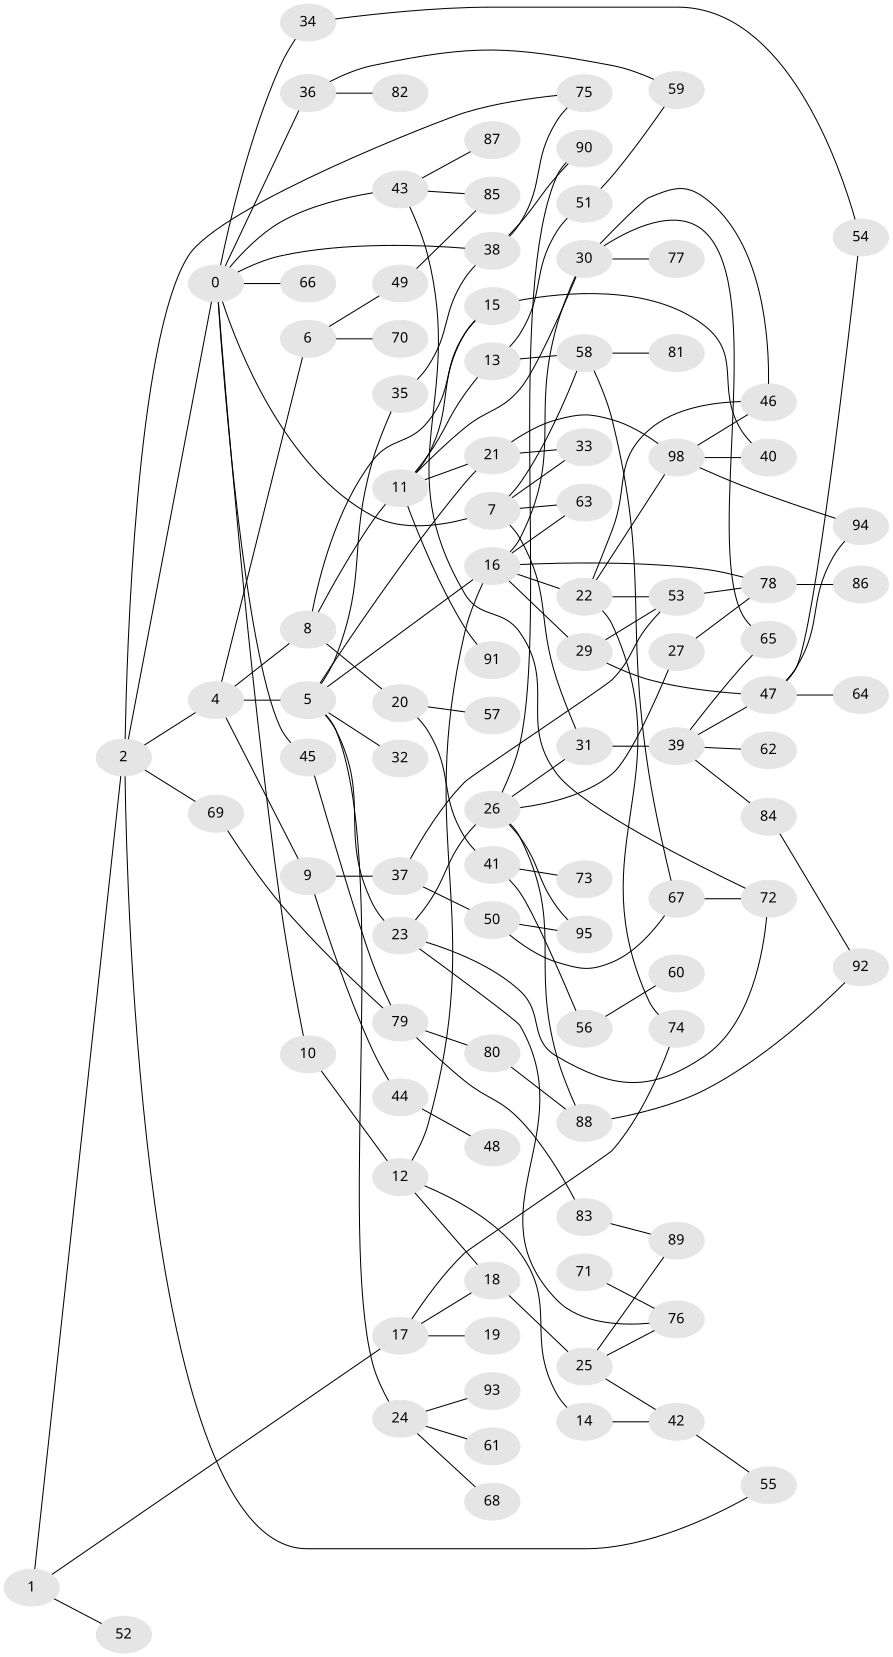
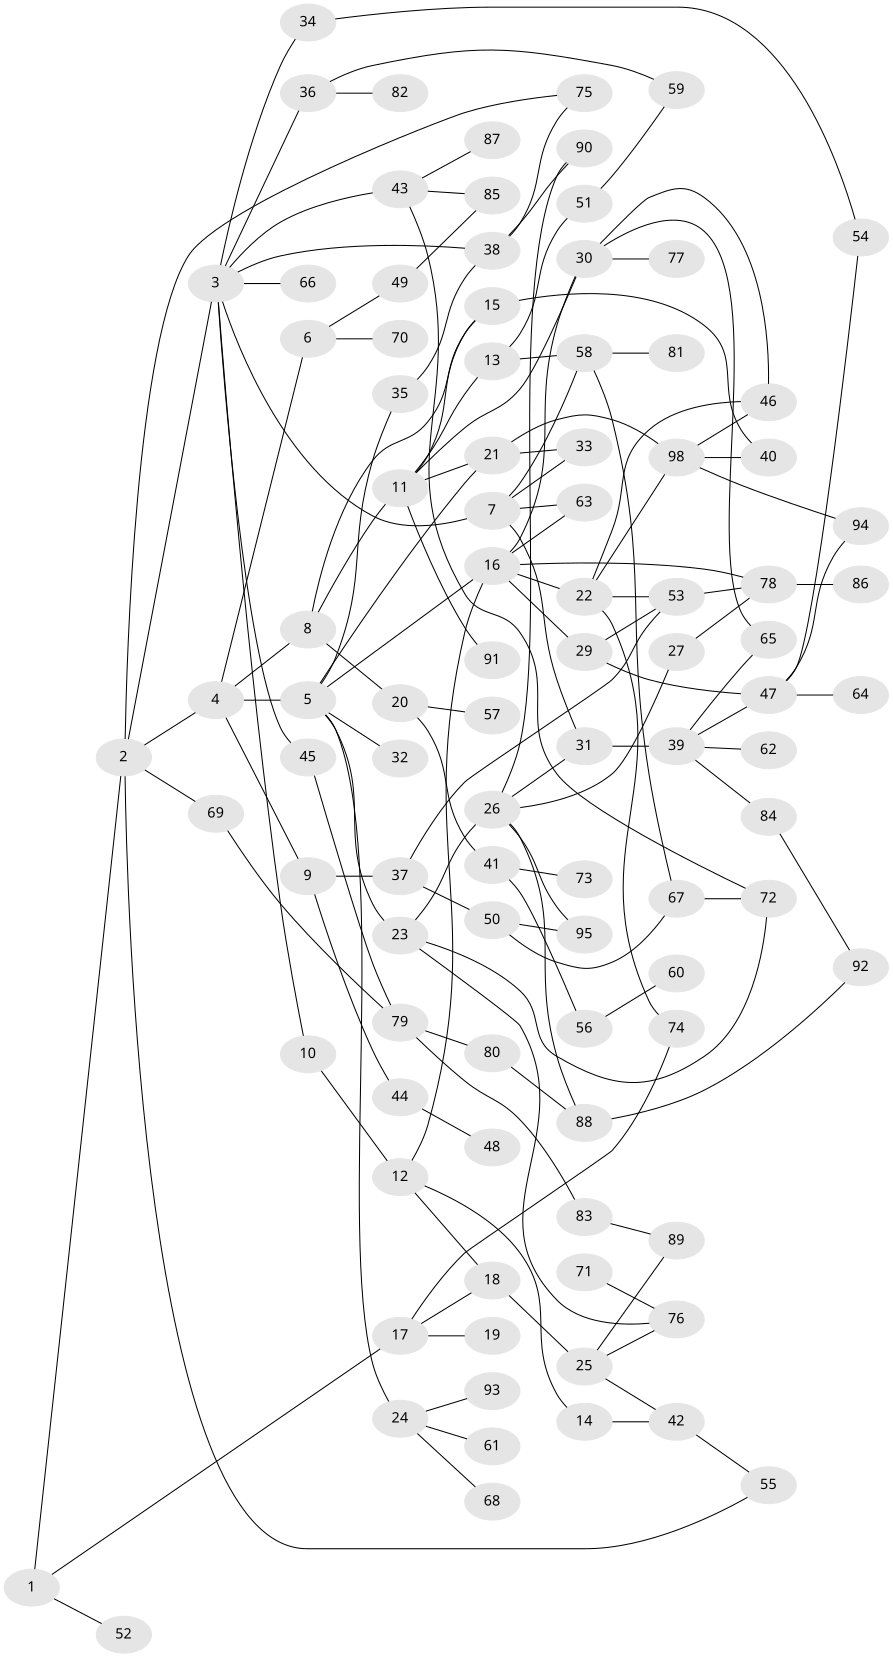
(216, 284) -> (216, 284)
